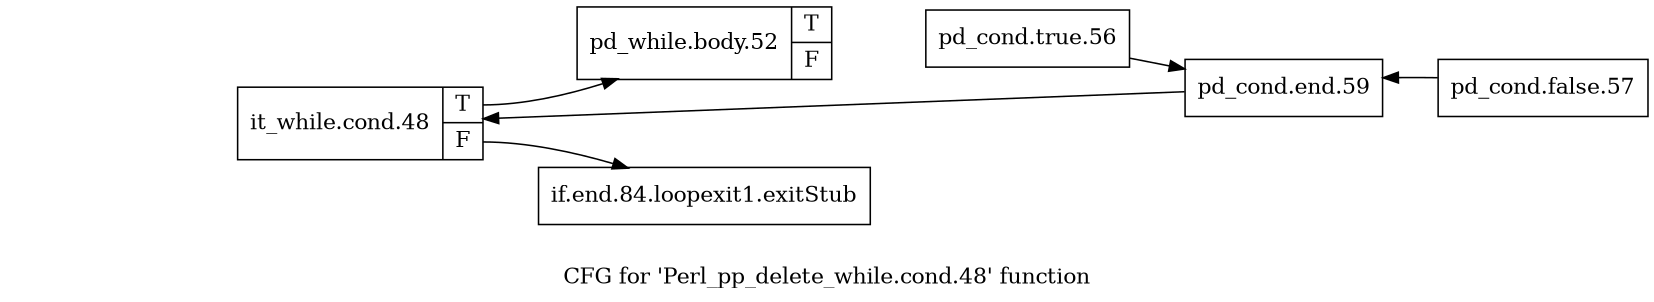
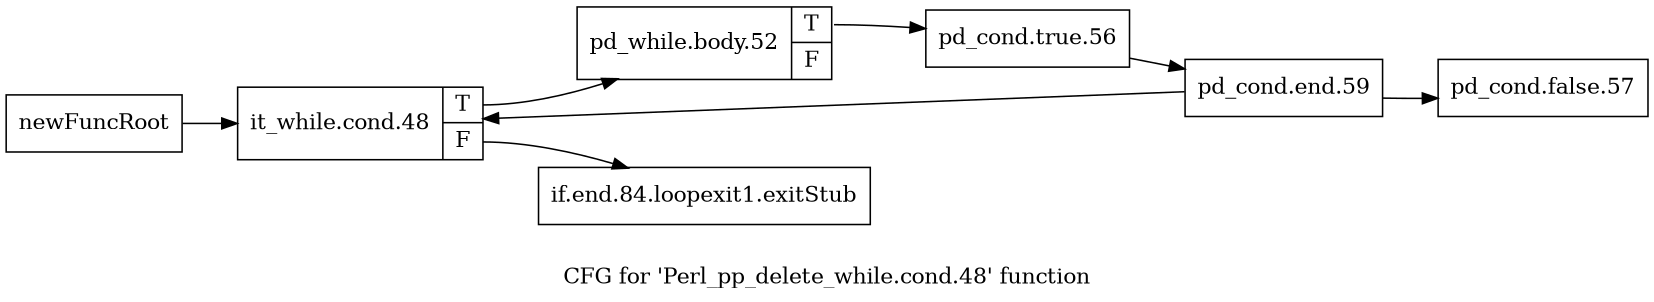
none -> (872, 25)
(1418, 78) -> (1402, 98)
none -> (94, 123)
